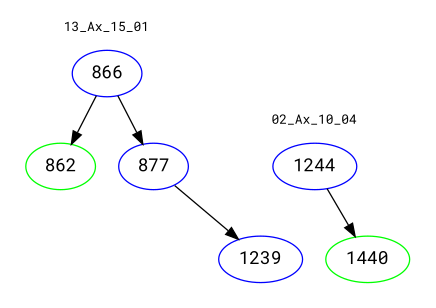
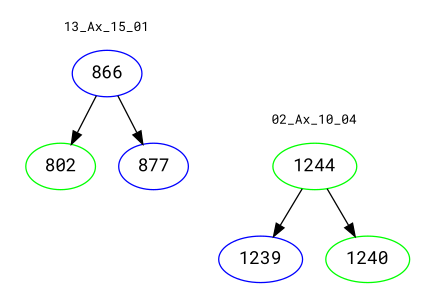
(61, 166) -> (61, 166)
(315, 166) -> (315, 166)
(201, 208) -> (291, 207)
(368, 259) -> (368, 259)
